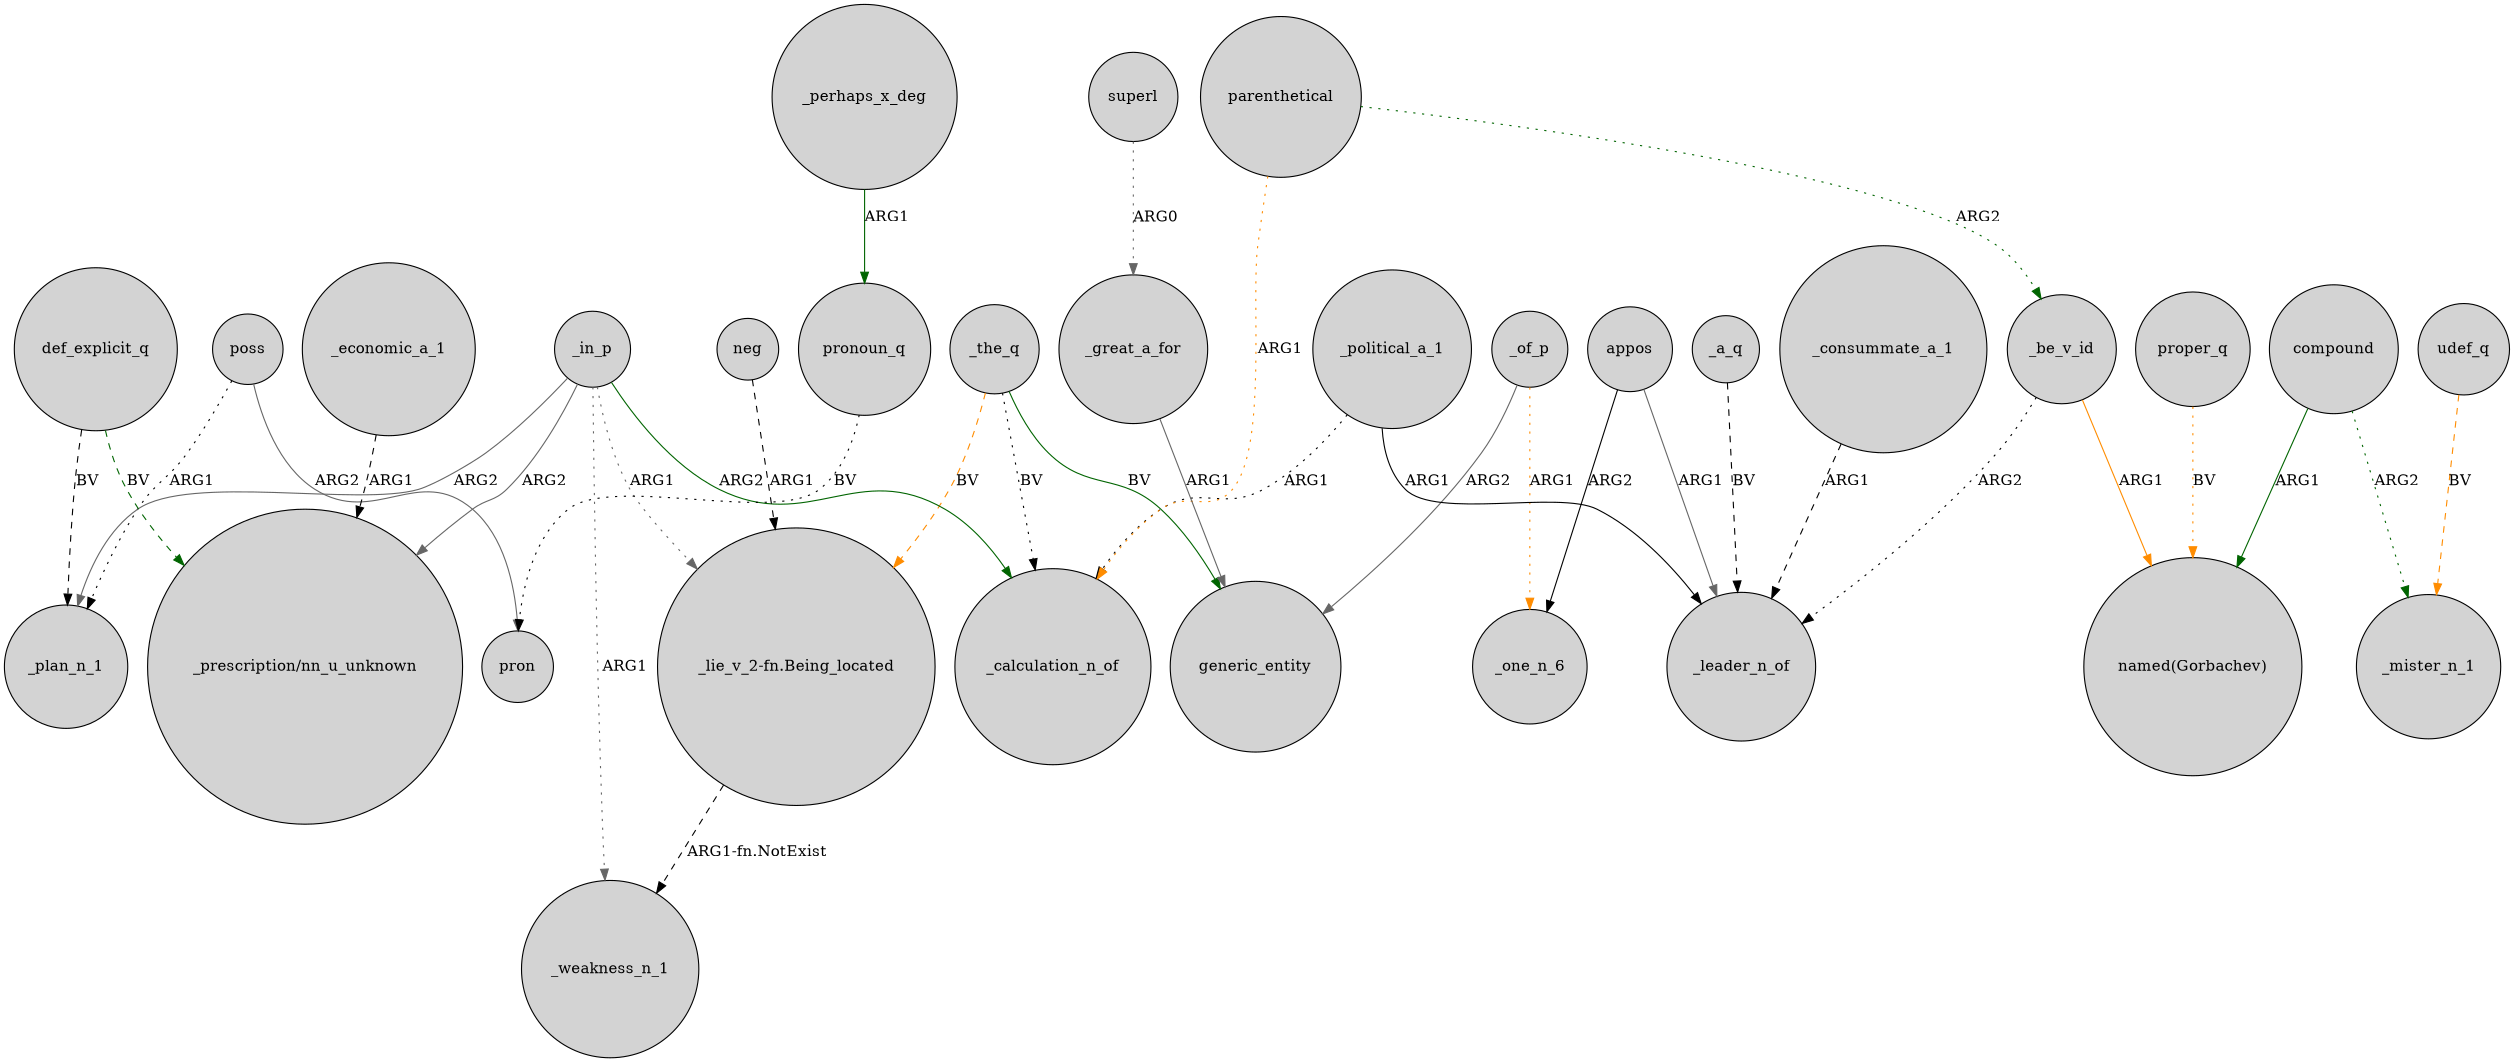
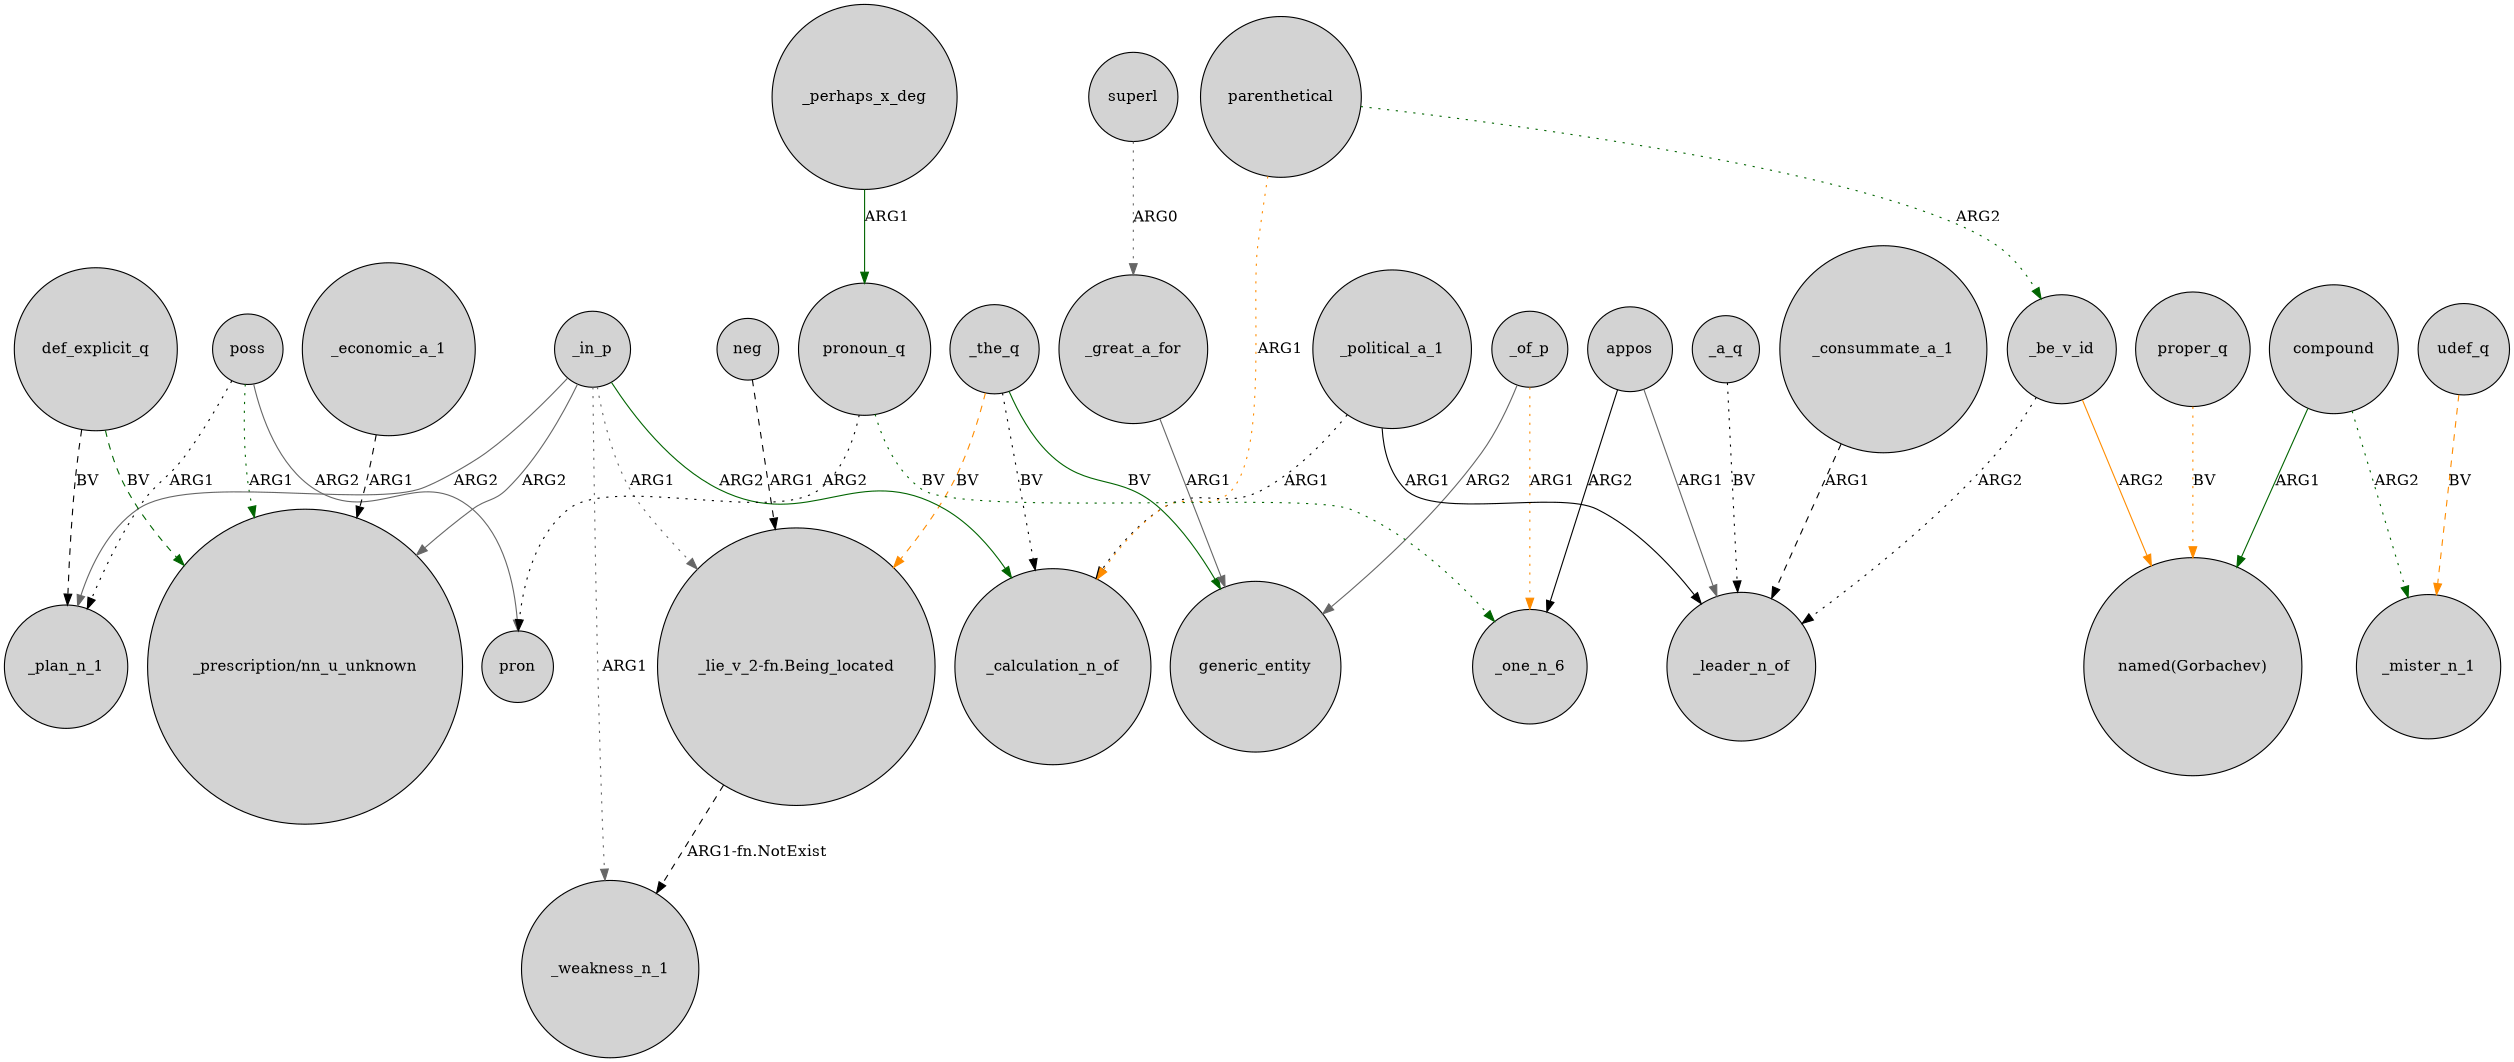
none -> (245, 446)
(845, 481) -> (845, 481)
(2142, 481) -> (2142, 481)
(1732, 482) -> (1732, 482)
none -> (1125, 503)
